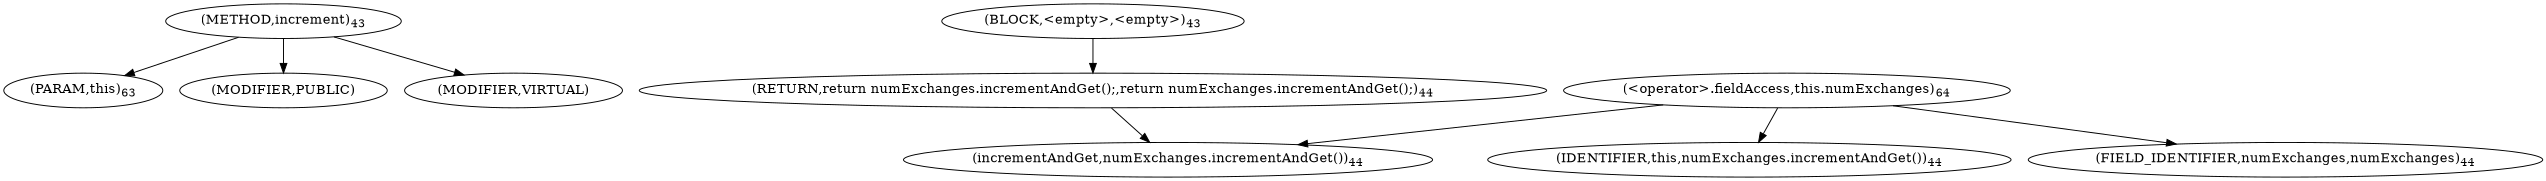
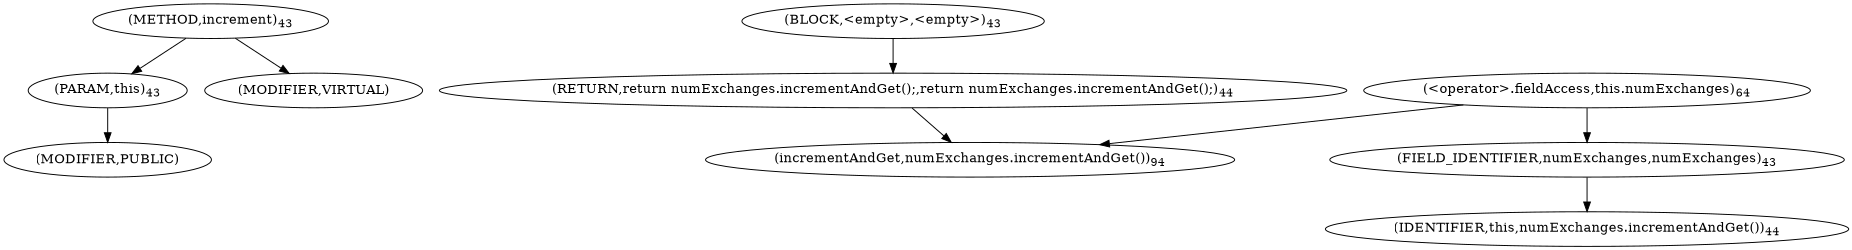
(283, 51) -> (108, 120)
(129, 89) -> (153, 89)
(1770, 121) -> (1587, 190)
(1356, 158) -> (1158, 158)
(2468, 158) -> (1769, 158)
